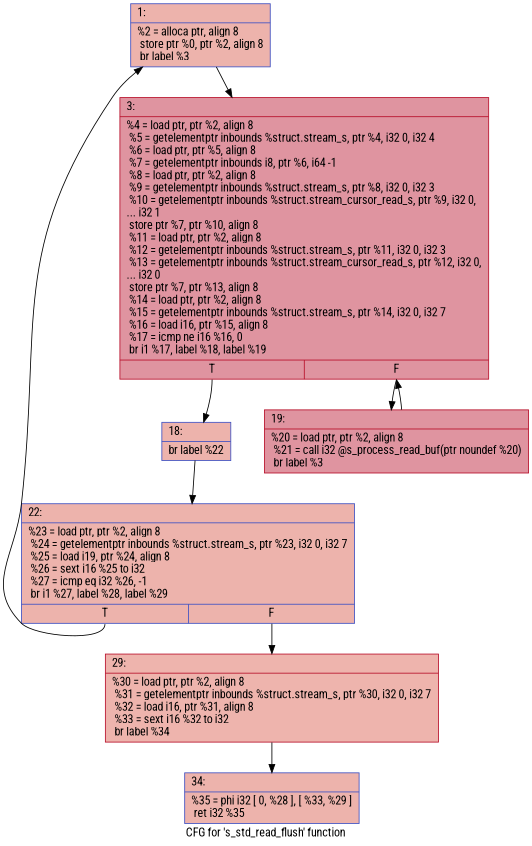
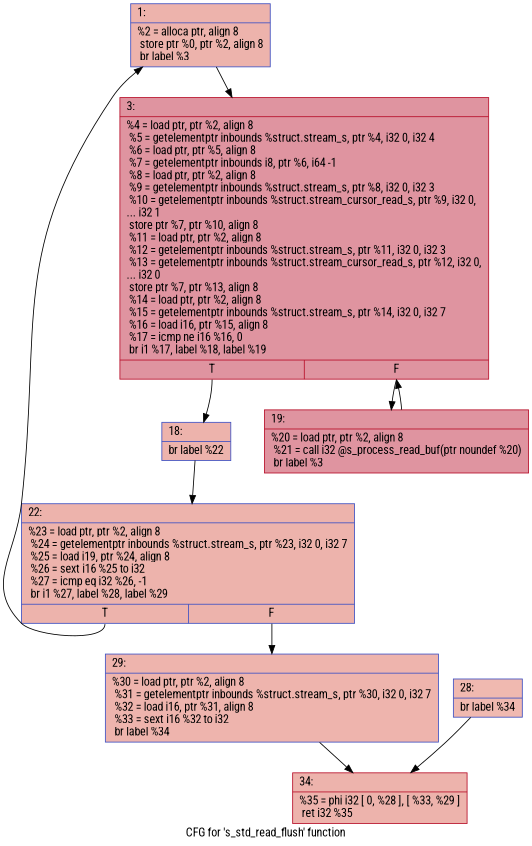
(272, 698) -> (272, 698)
none -> (488, 698)
(272, 798) -> (380, 798)
